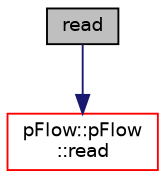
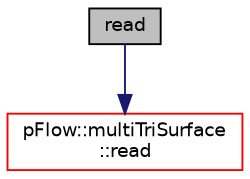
(83, 142) -> (125, 142)
